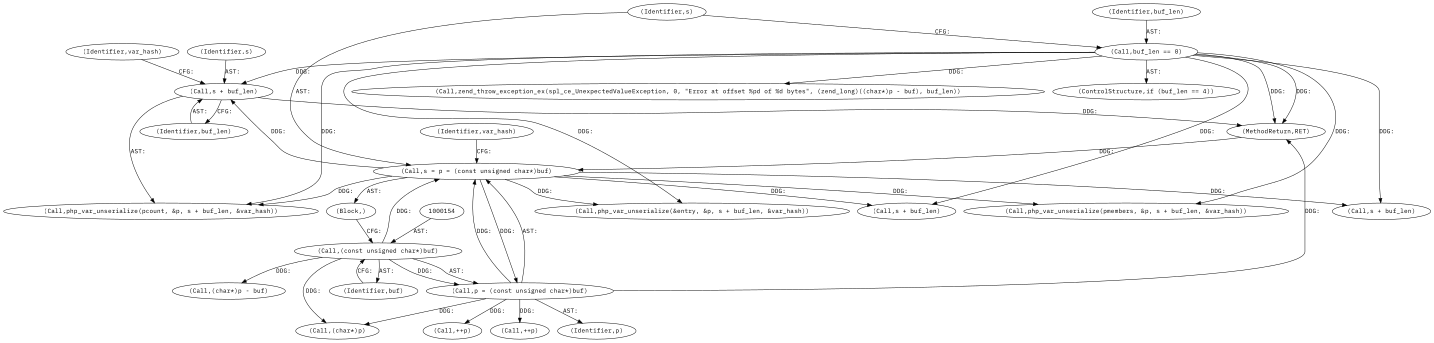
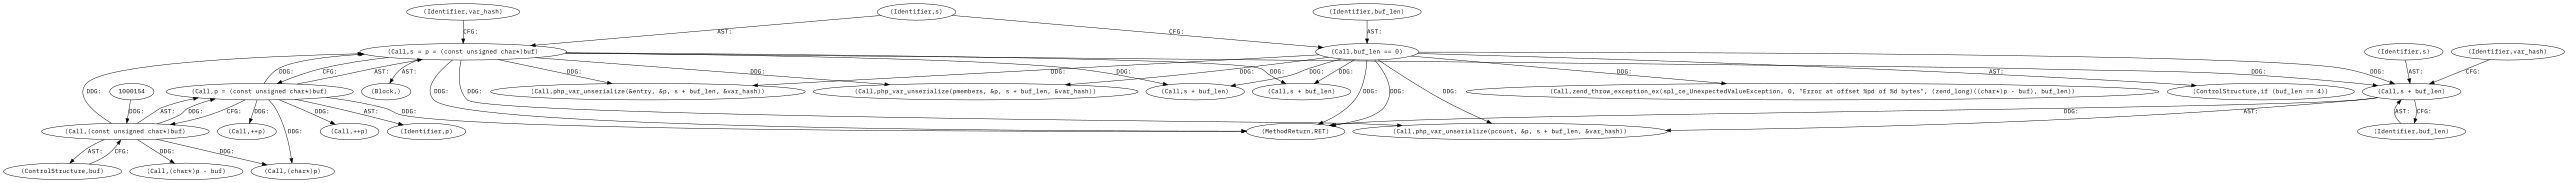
(913, 160) -> (791, 127)
(363, 229) -> (211, 115)
(423, 231) -> (139, 112)
(510, 231) -> (332, 72)
(374, 291) -> (63, 171)
